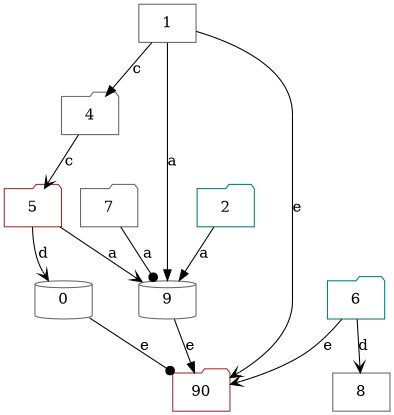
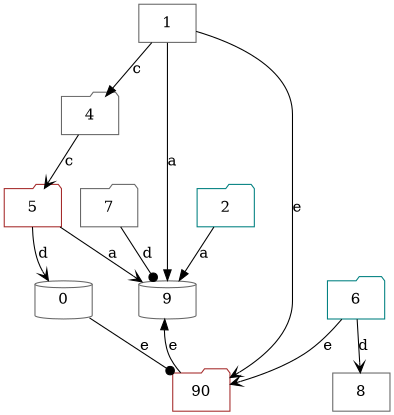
(148, 254) -> (148, 254)
(182, 341) -> (168, 353)
